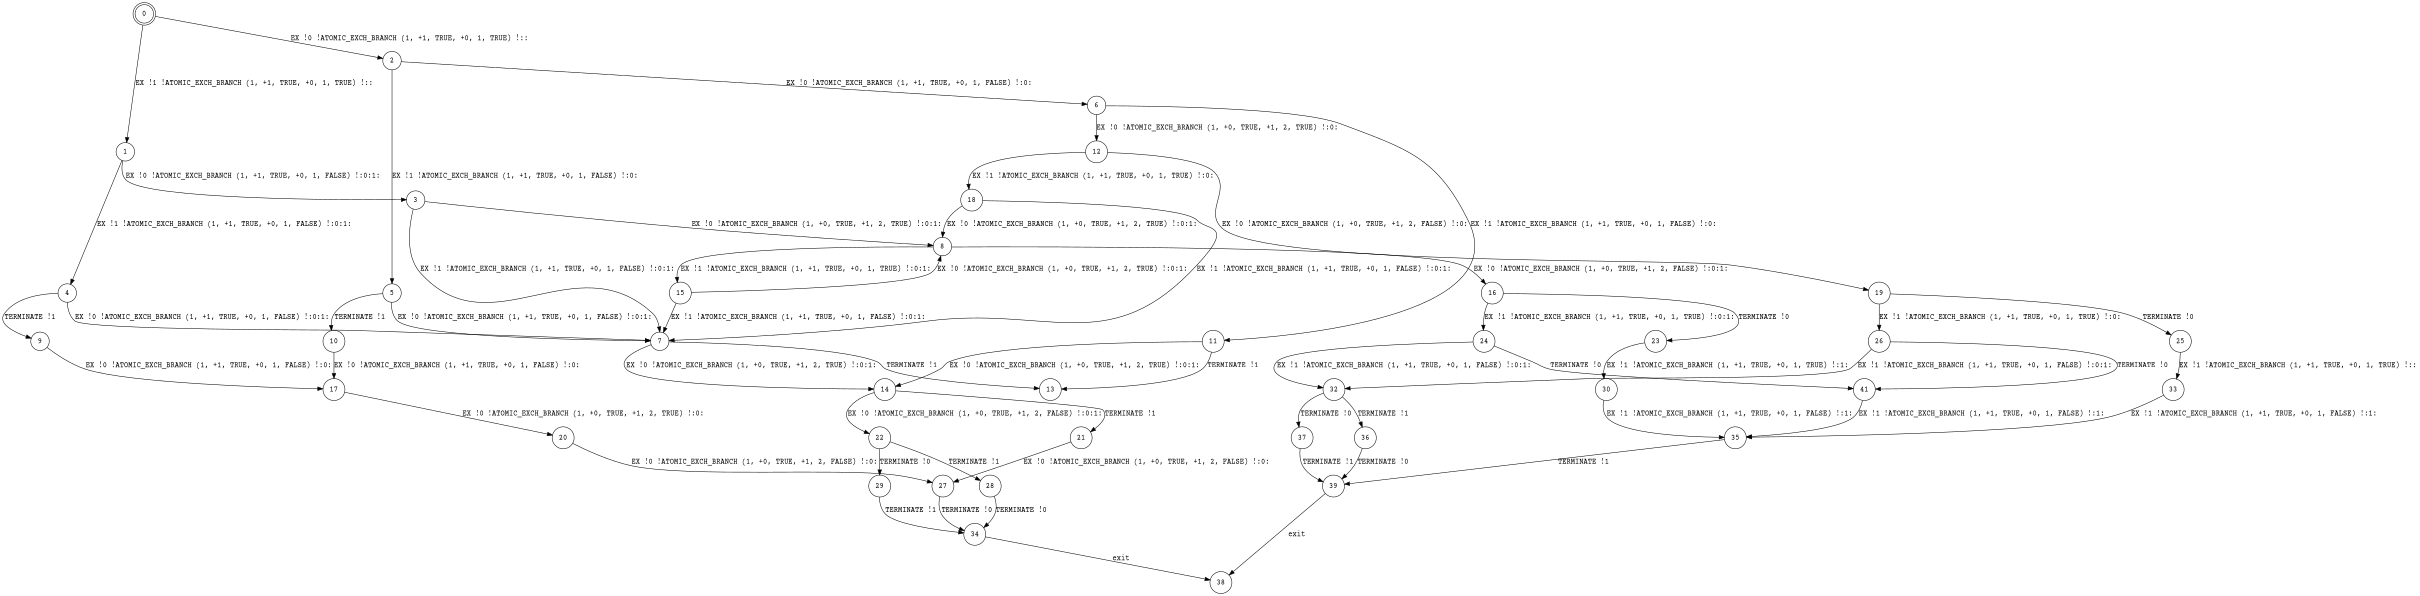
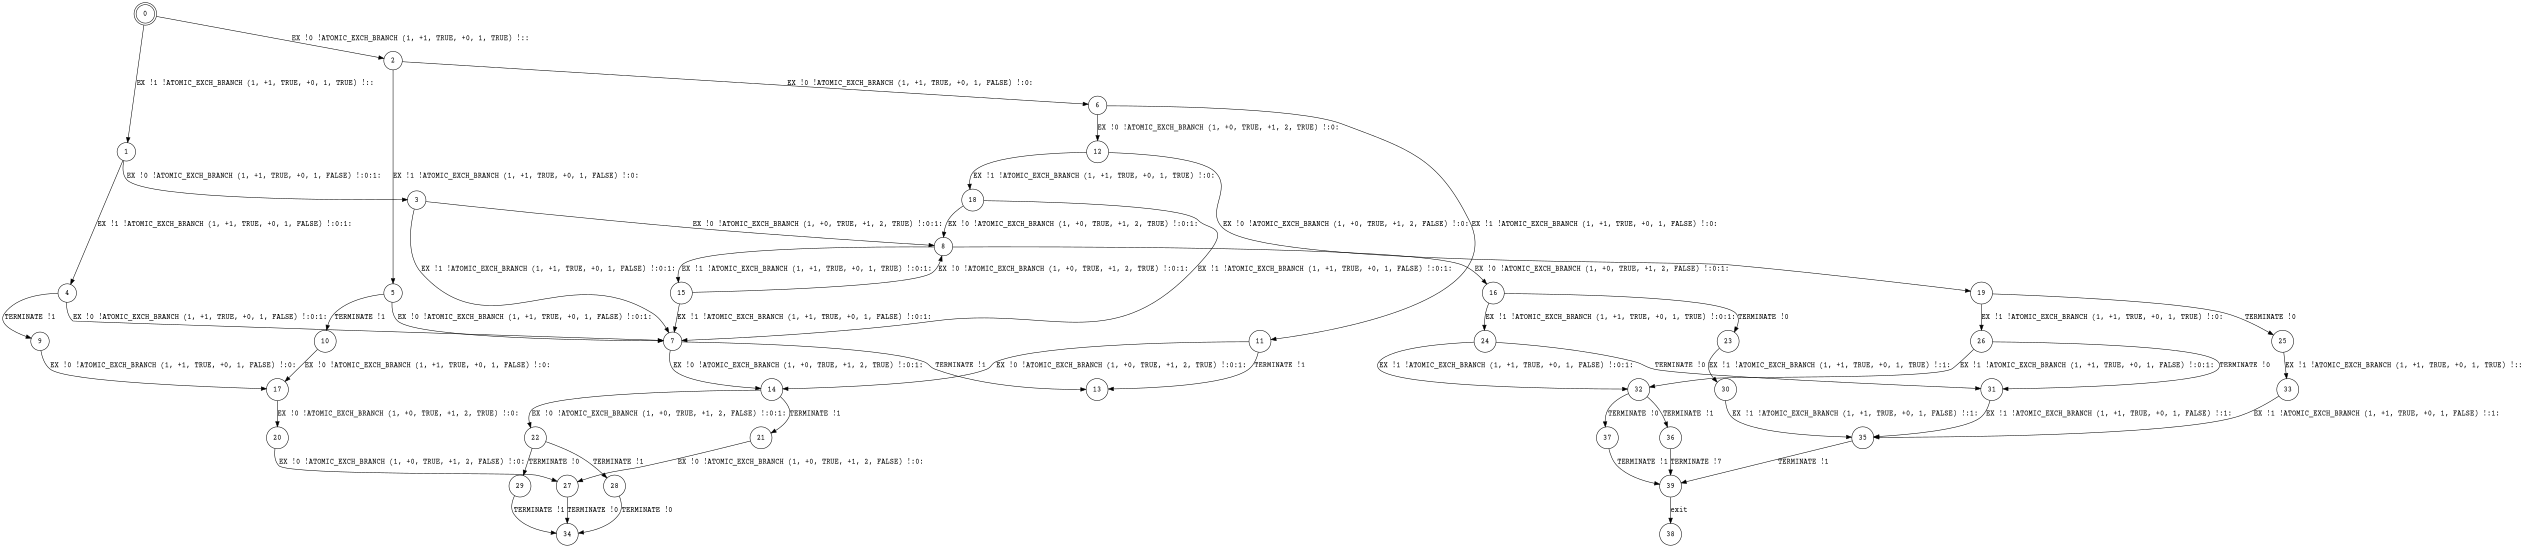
(1864, 390) -> (1992, 390)
(1383, 462) -> (1696, 462)
(1095, 558) -> none
